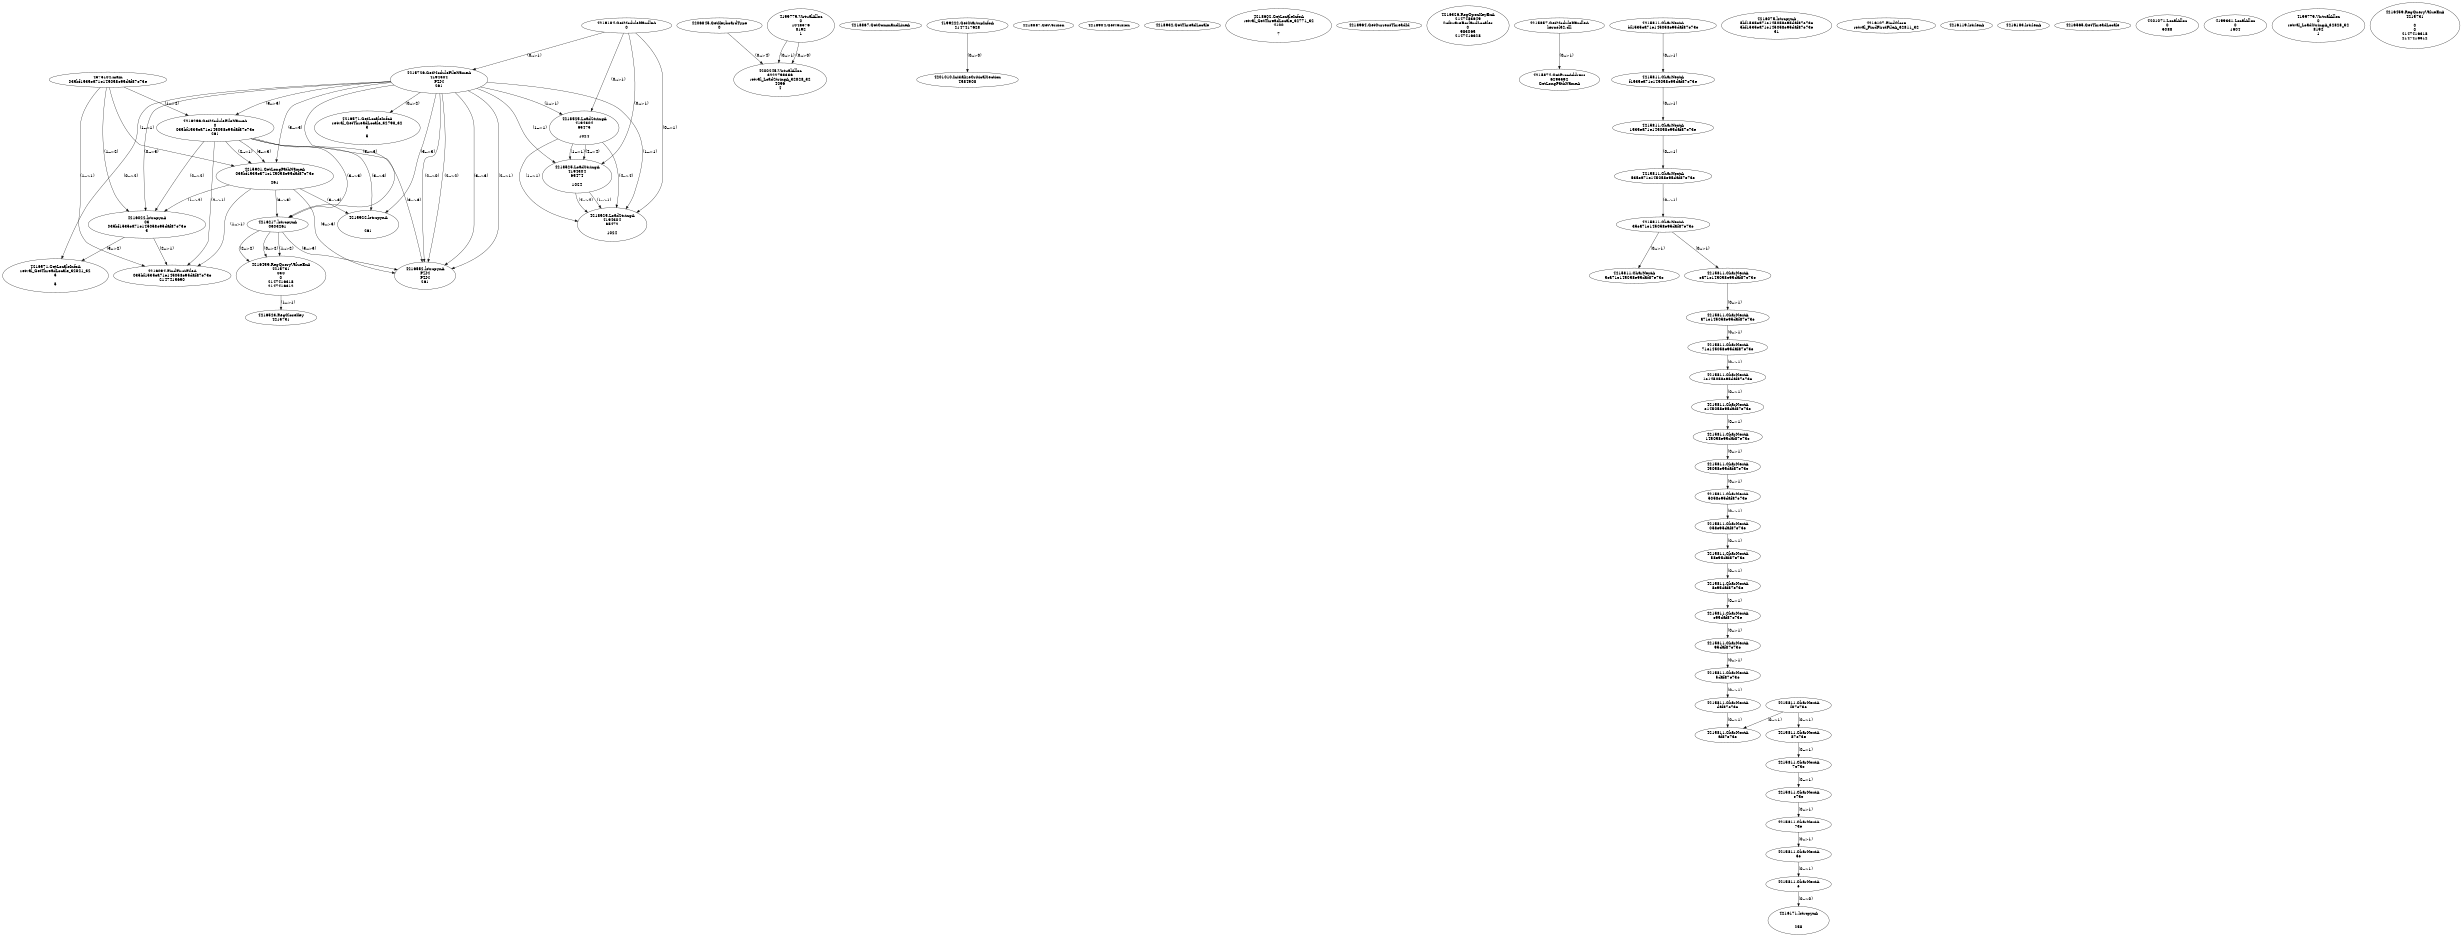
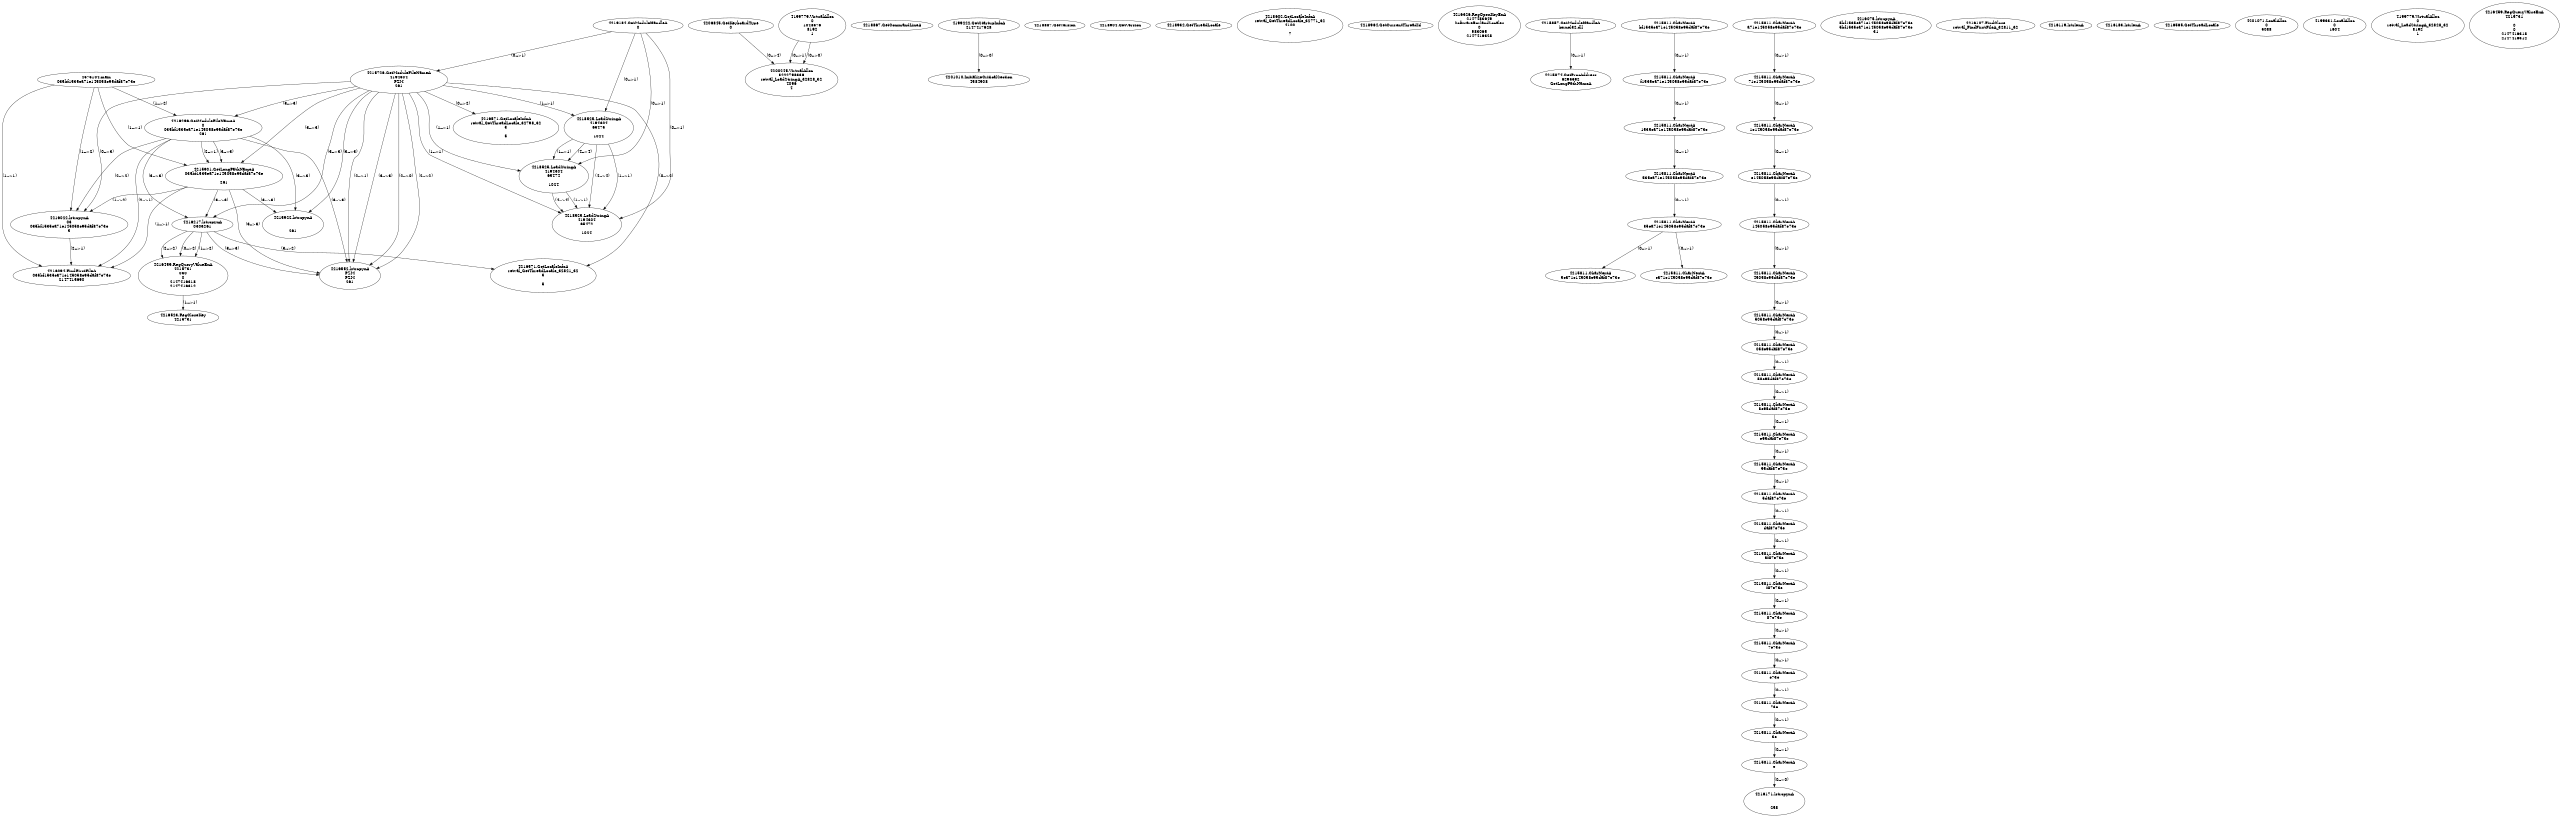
(104, 248) -> (352, 254)
(1728, 295) -> none
(1765, 720) -> (1774, 570)
